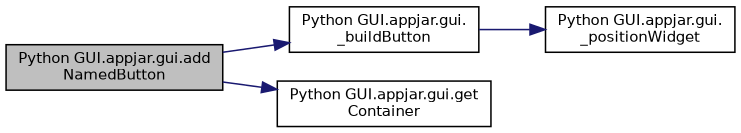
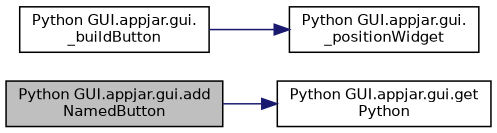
(248, 49) -> none
(384, 104) -> (384, 104)
